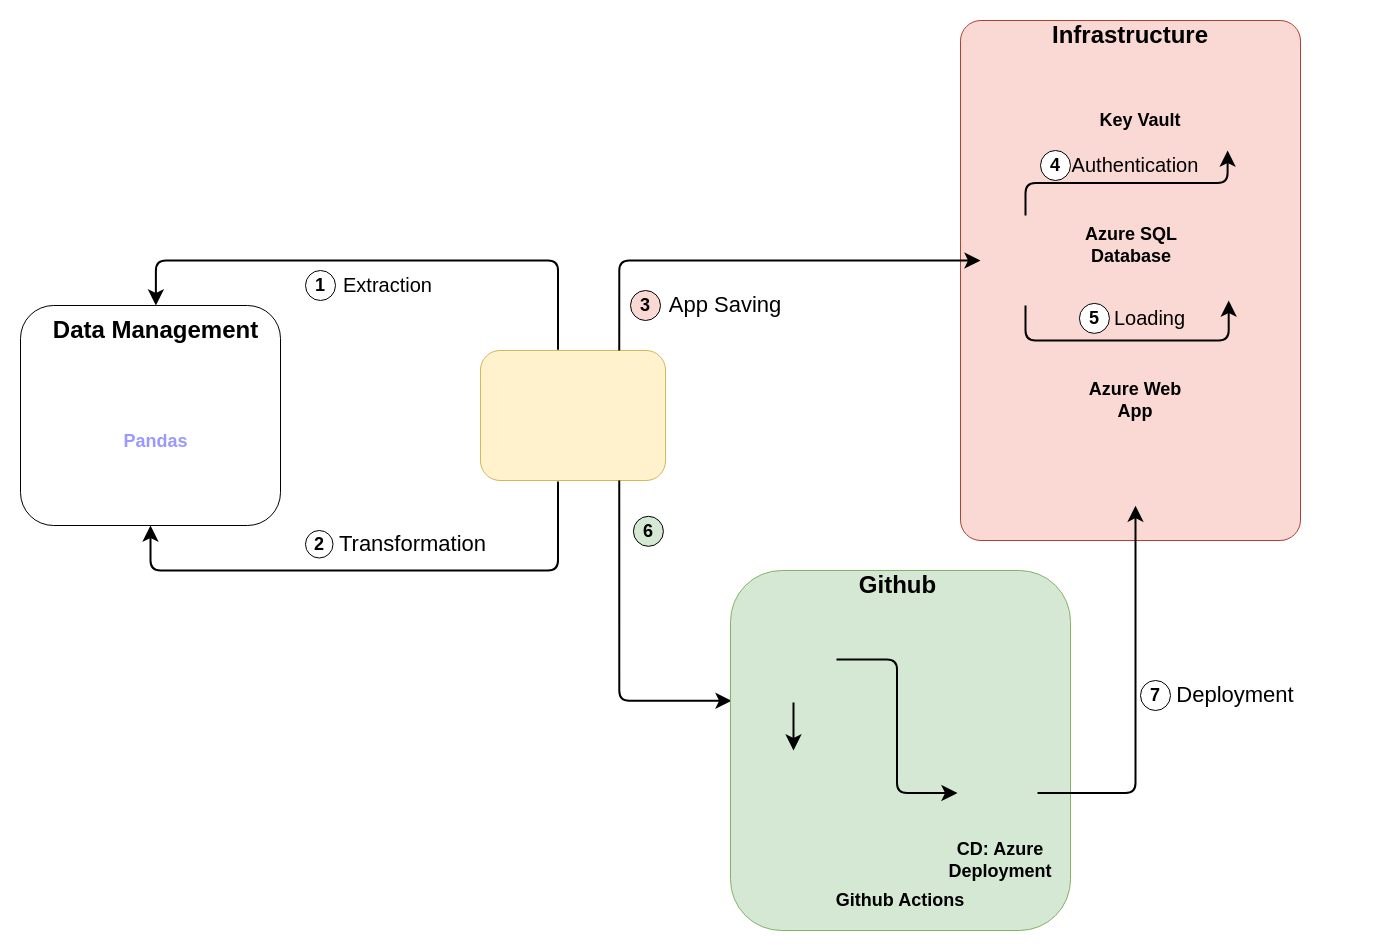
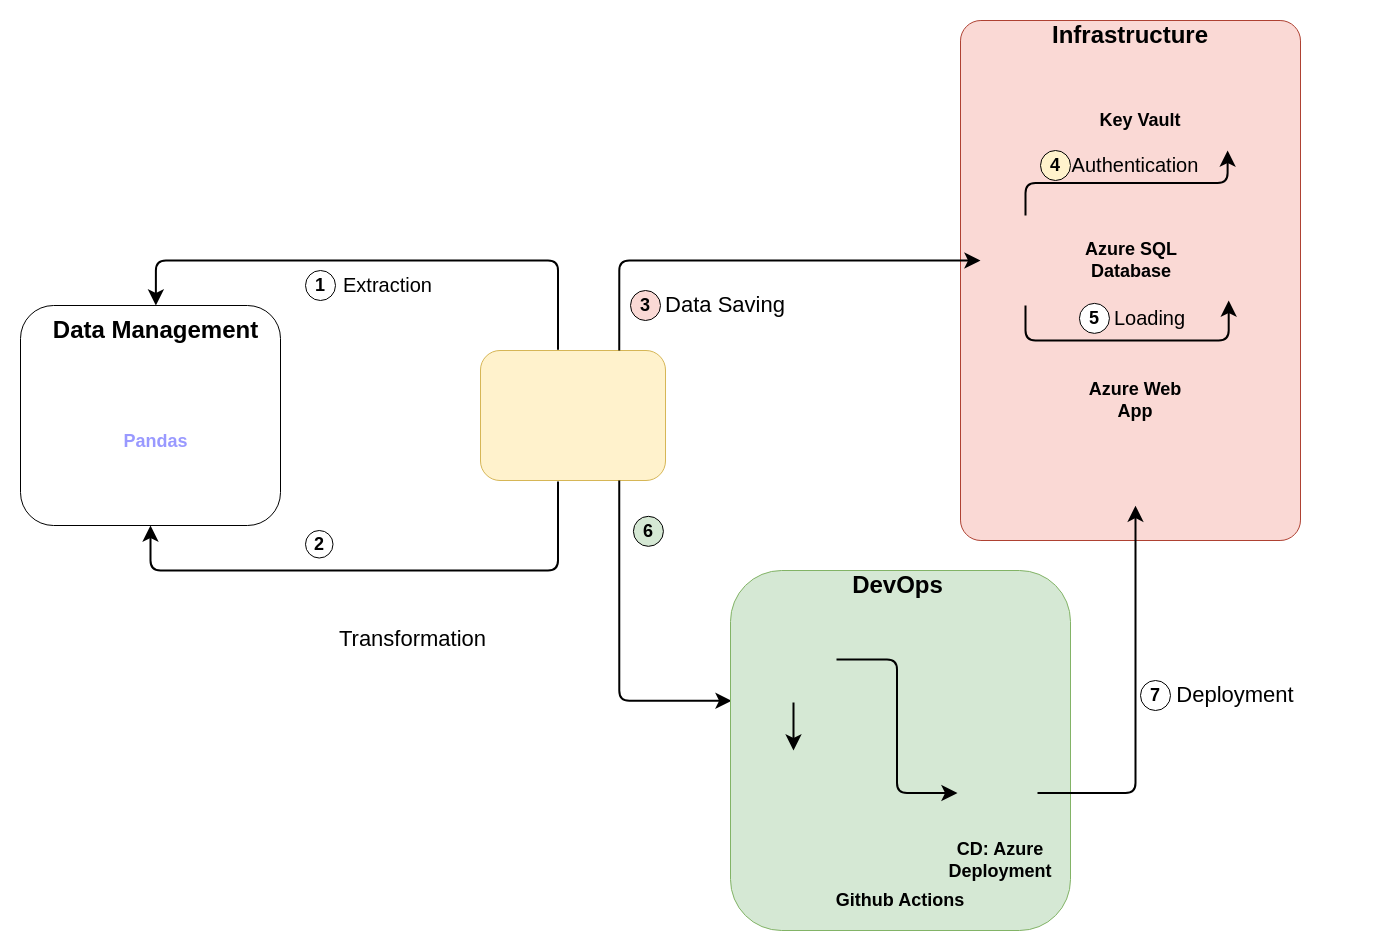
(1056, 166) -> (1056, 166)
(1132, 246) -> (1132, 261)
(726, 306) -> (726, 306)
(413, 544) -> (413, 639)
(898, 586) -> (898, 586)
